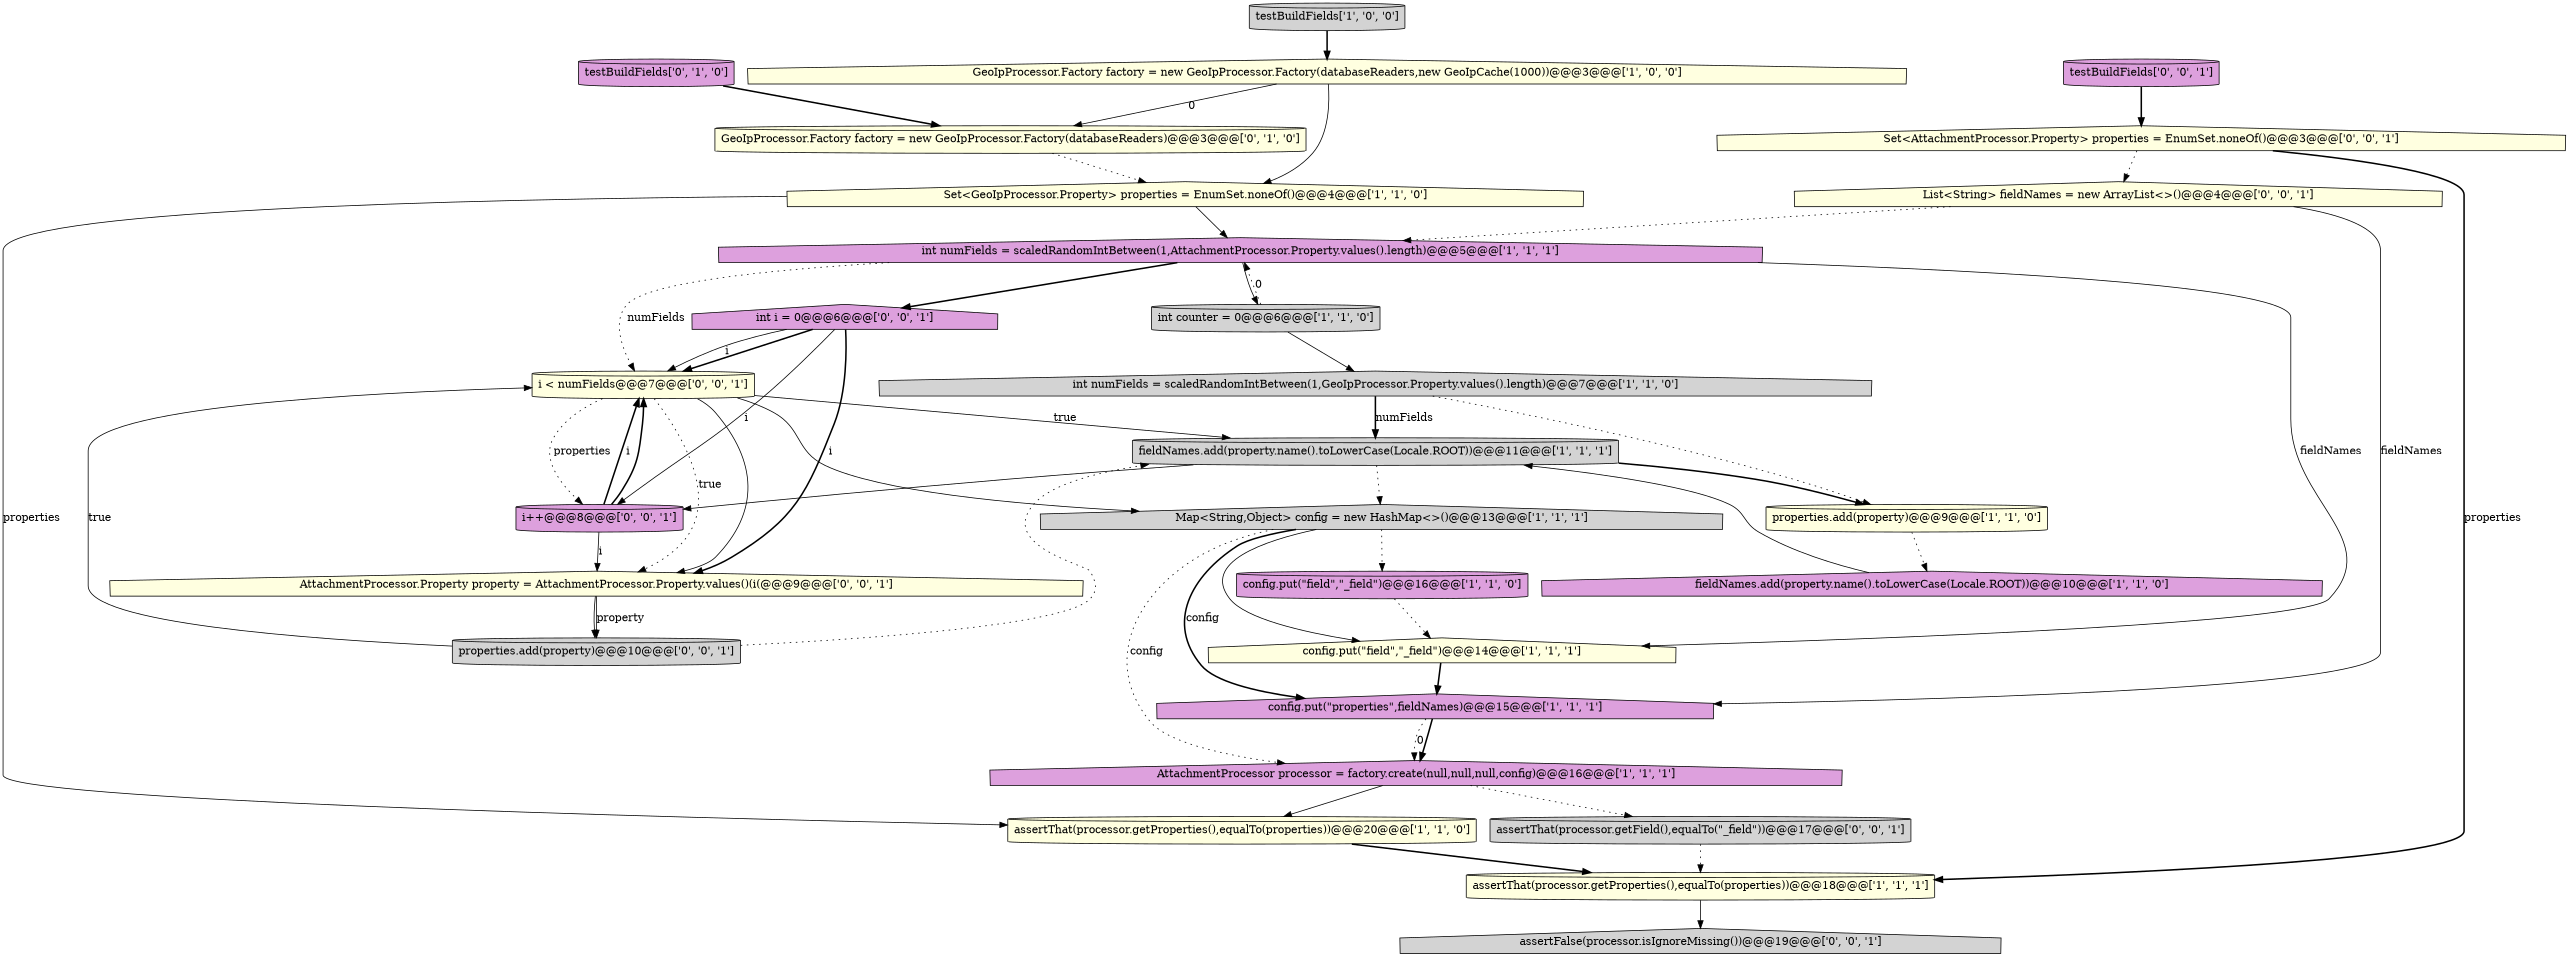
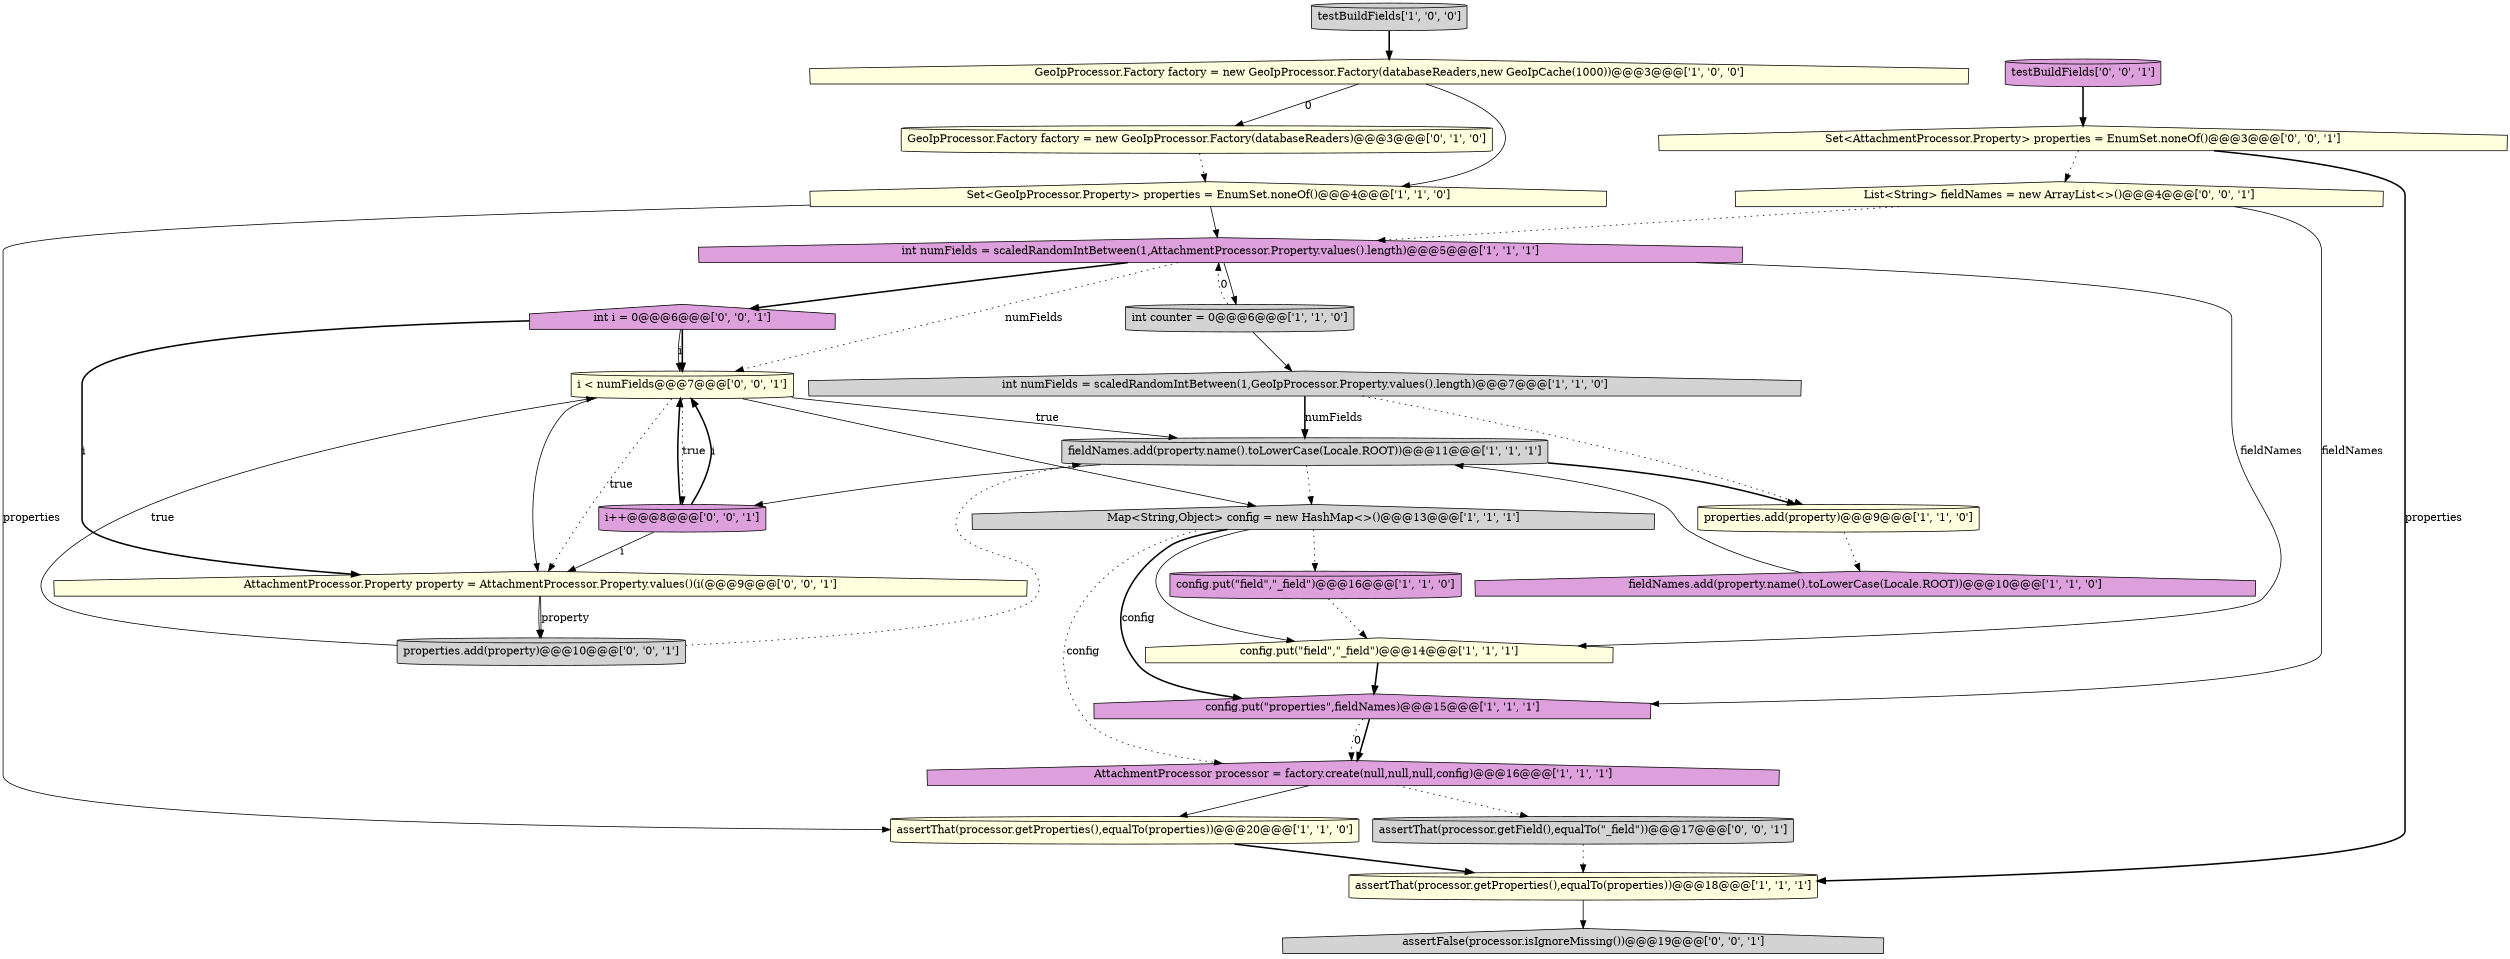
(656, 73) -> none
(734, 421) -> none
(582, 452) -> (694, 452)
